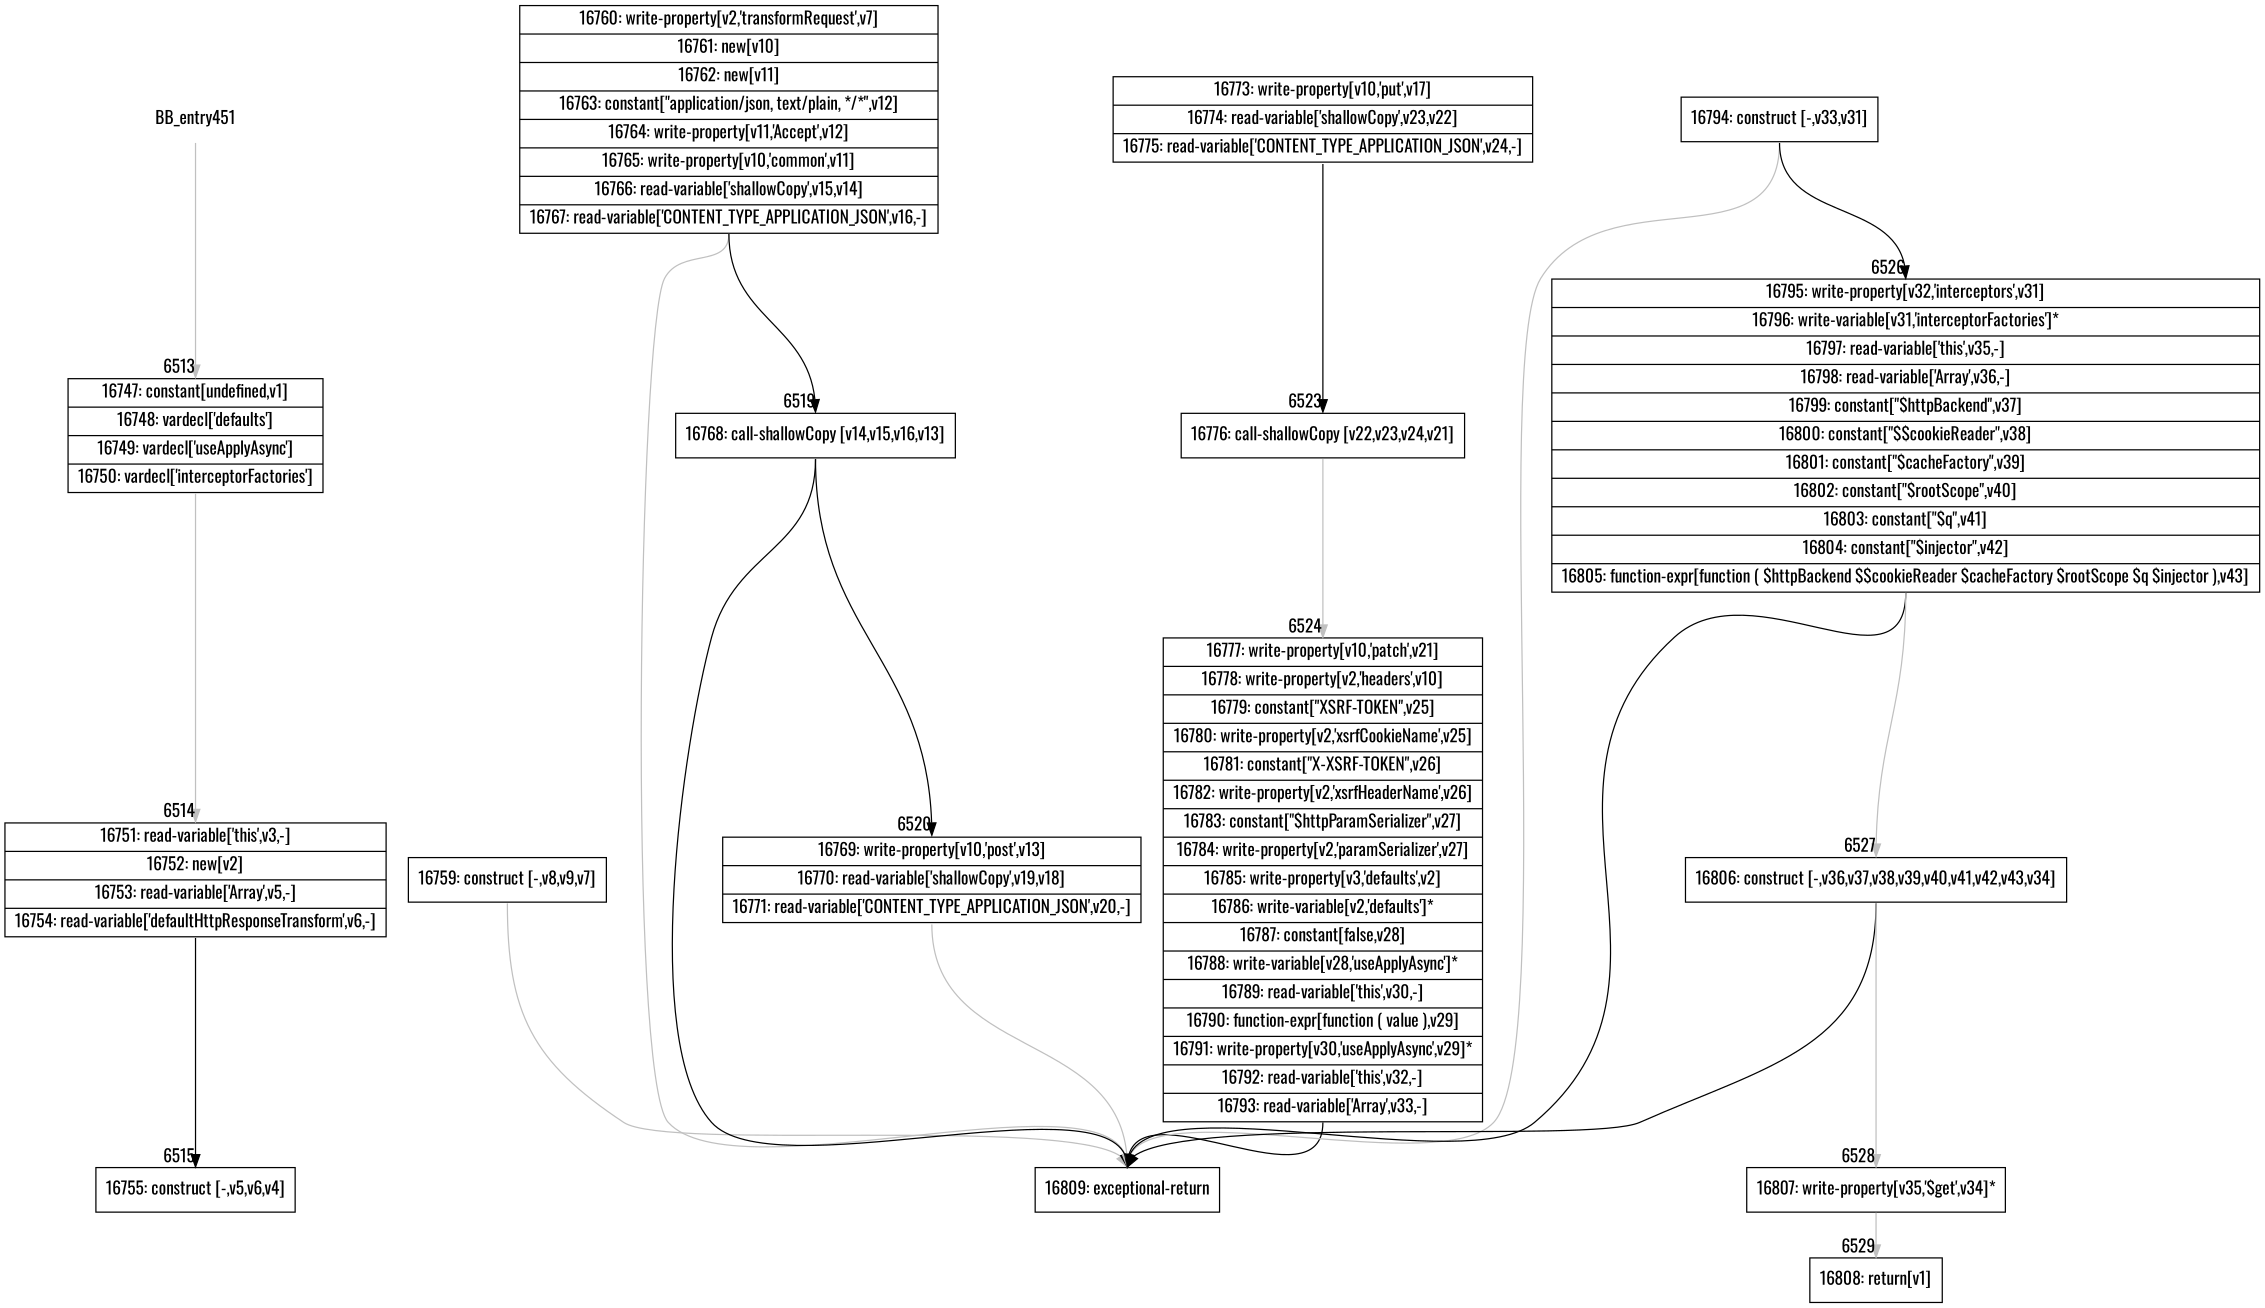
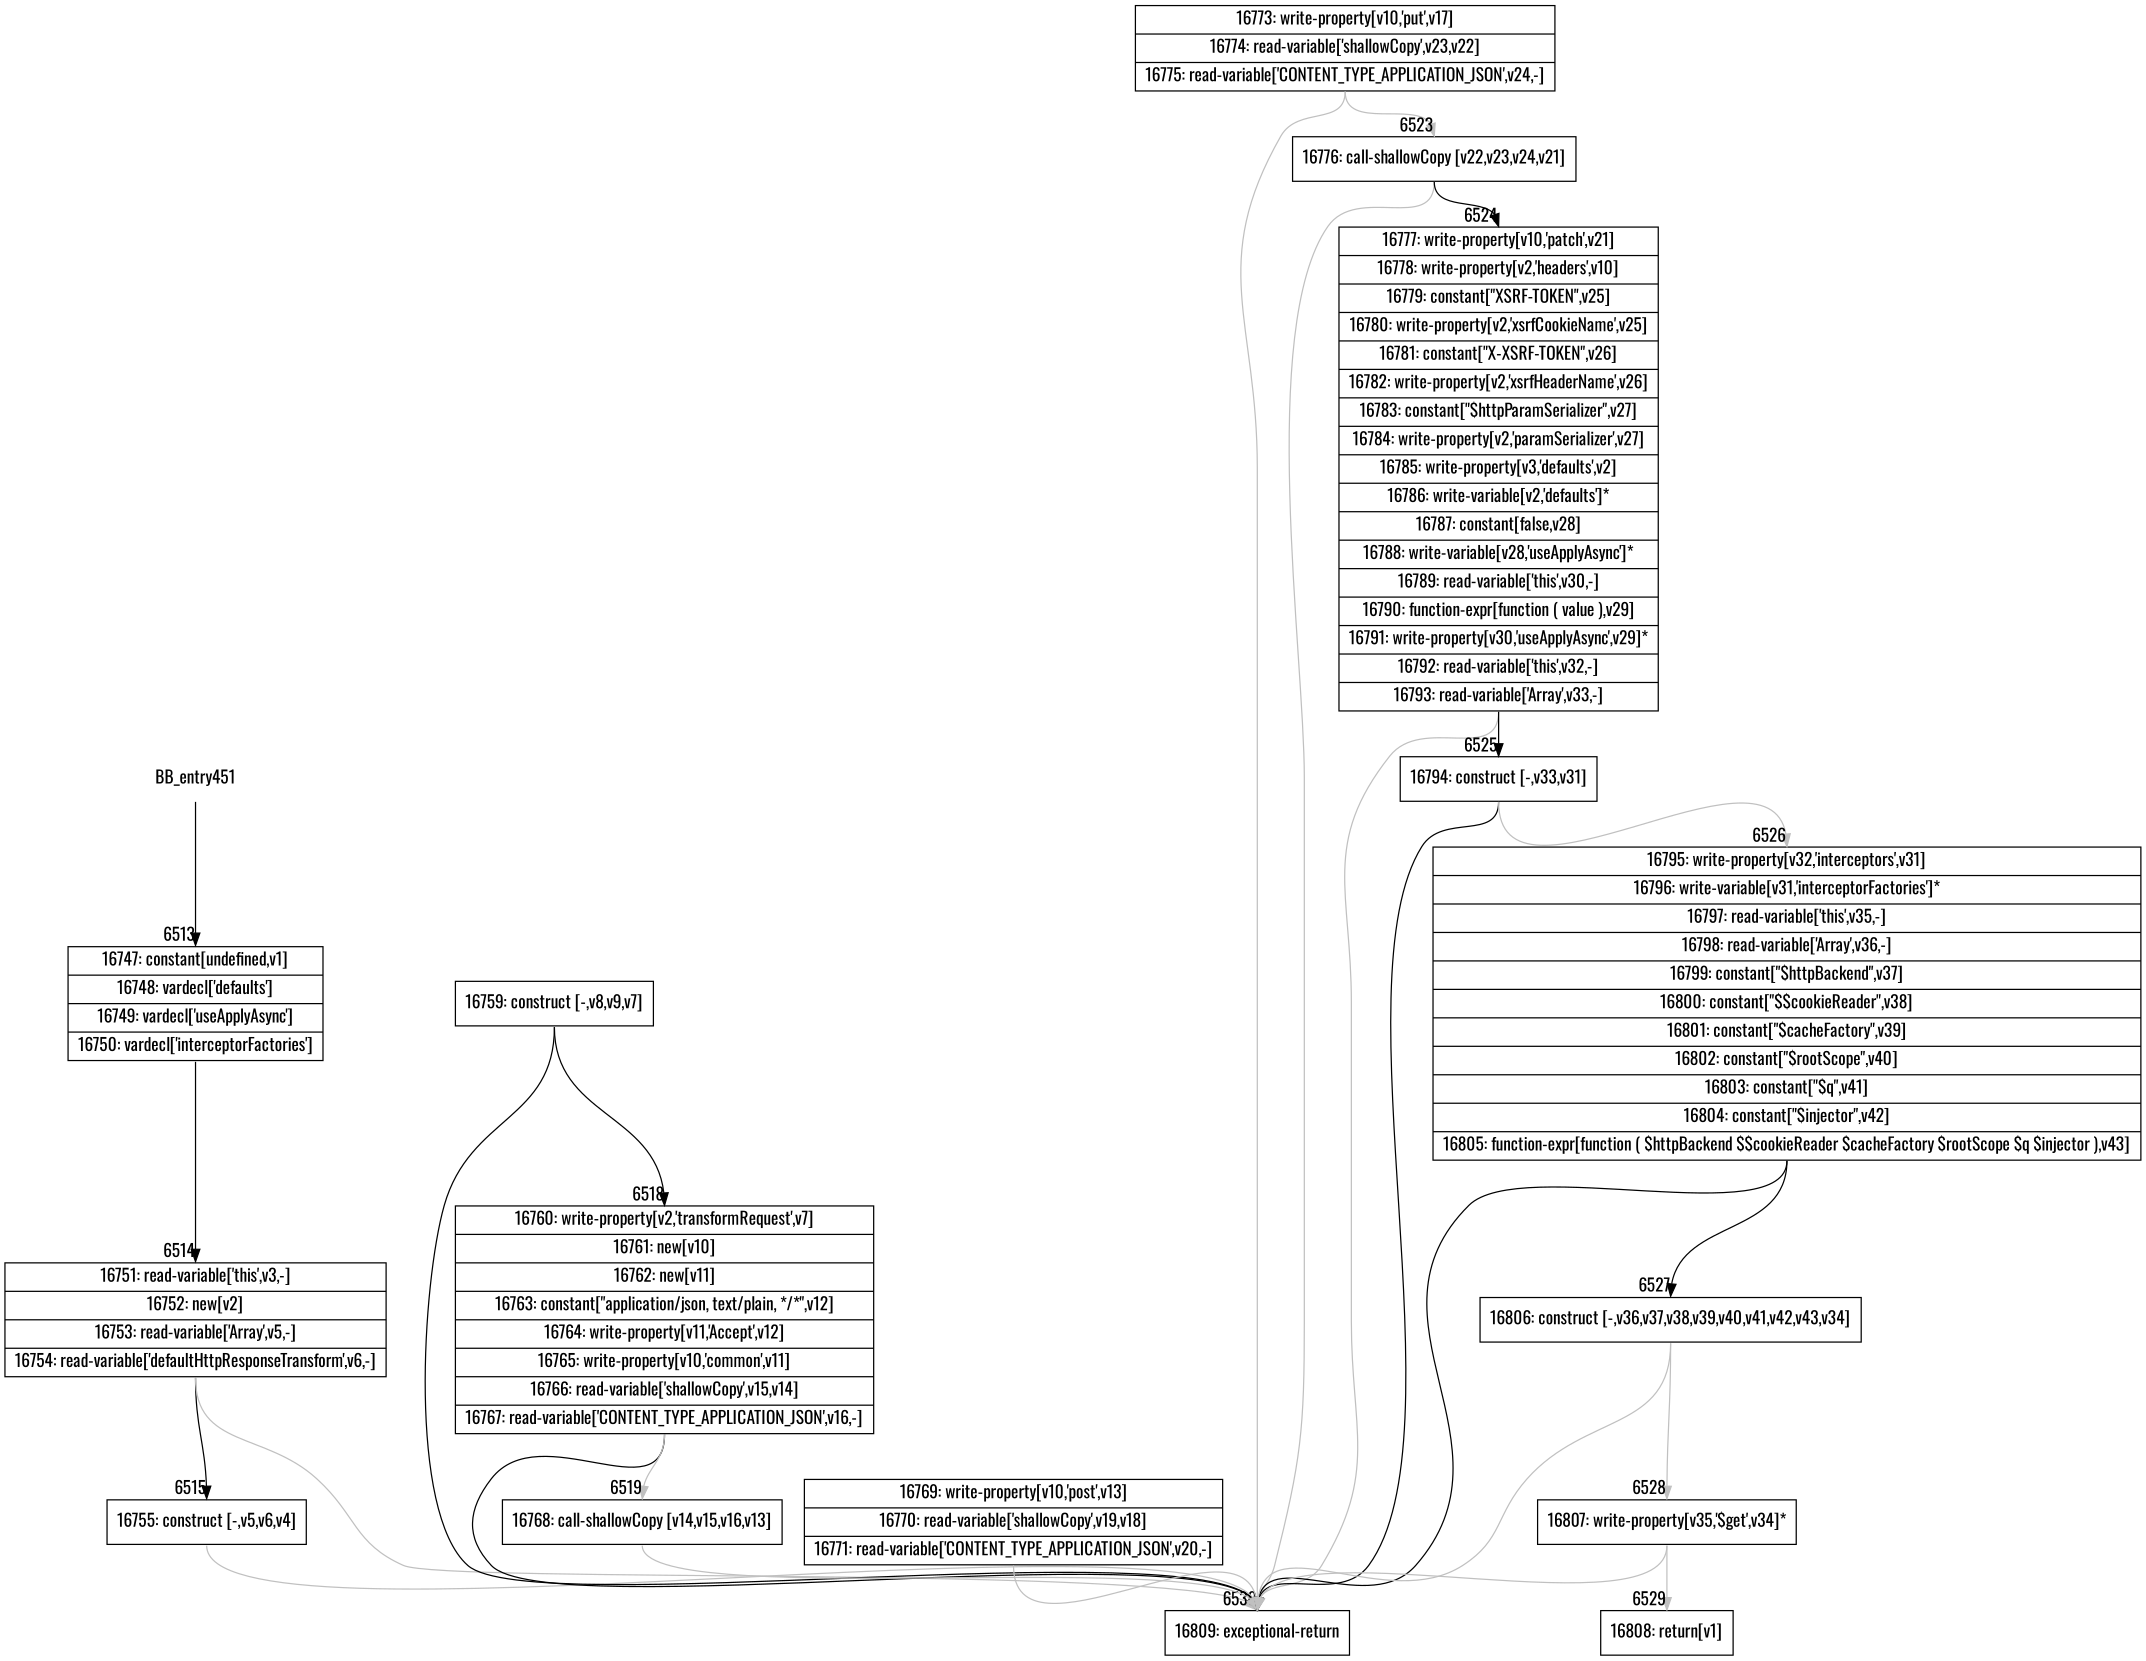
(1837, 208) -> (1637, 826)
(196, 254) -> (196, 867)
(1323, 282) -> (1383, 114)
(768, 318) -> (651, 1471)
(1323, 542) -> (1460, 203)
(871, 642) -> none
(196, 651) -> (196, 1155)
(1892, 718) -> (1734, 1226)
none -> (1499, 734)
(1523, 739) -> (1399, 1219)
none -> (1257, 821)
none -> (1304, 849)
(644, 894) -> (489, 1562)
(674, 989) -> (944, 1578)
none -> (605, 1112)
(1560, 1130) -> (1495, 1531)
(779, 1135) -> (448, 1536)
(1231, 1146) -> (1351, 1130)
none -> (623, 1575)
none -> (1468, 1578)
none -> (515, 1587)
